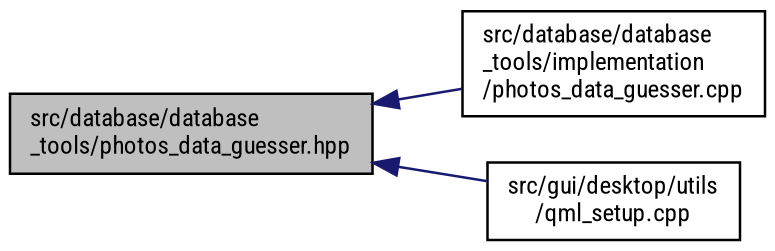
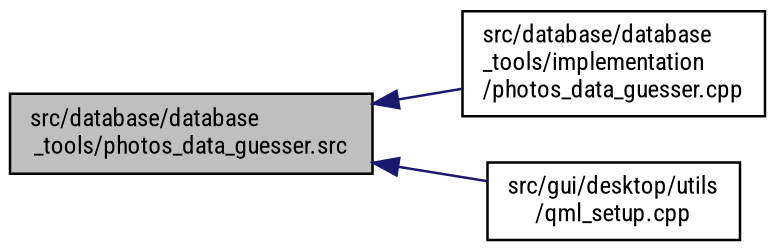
(191, 134) -> (191, 134)
